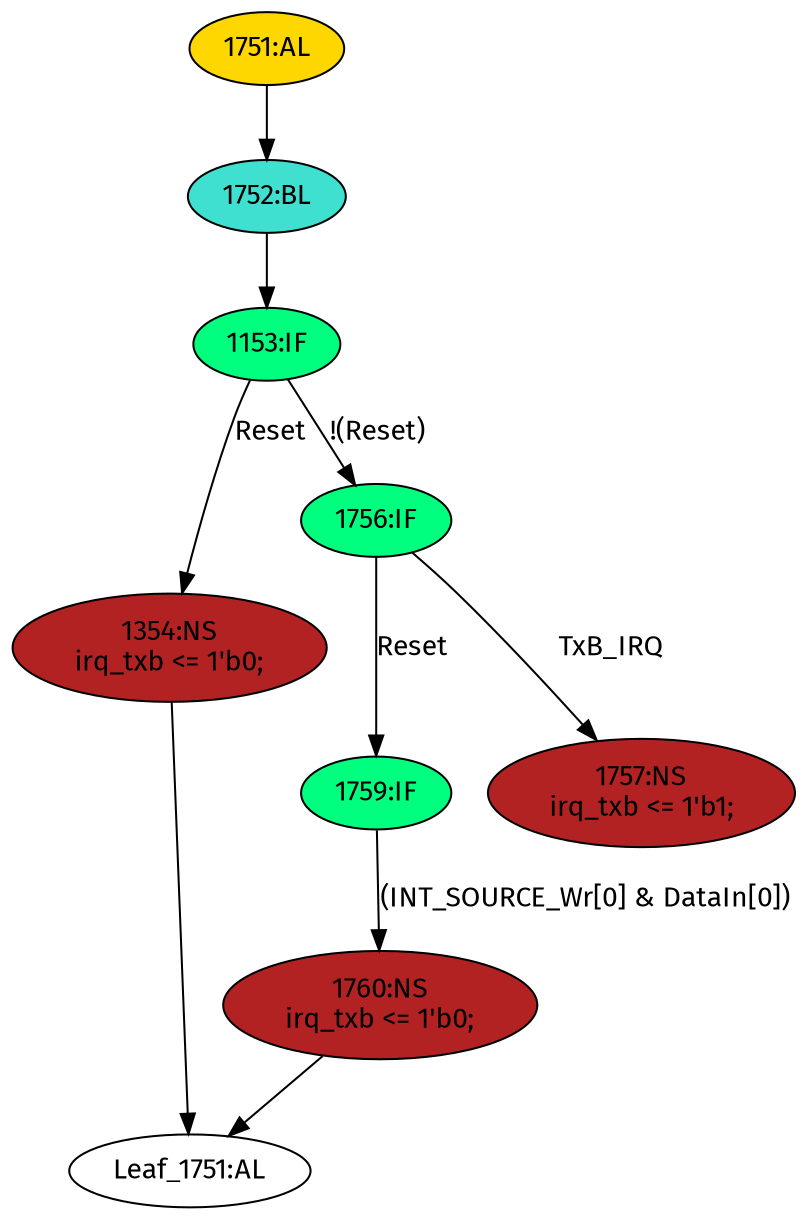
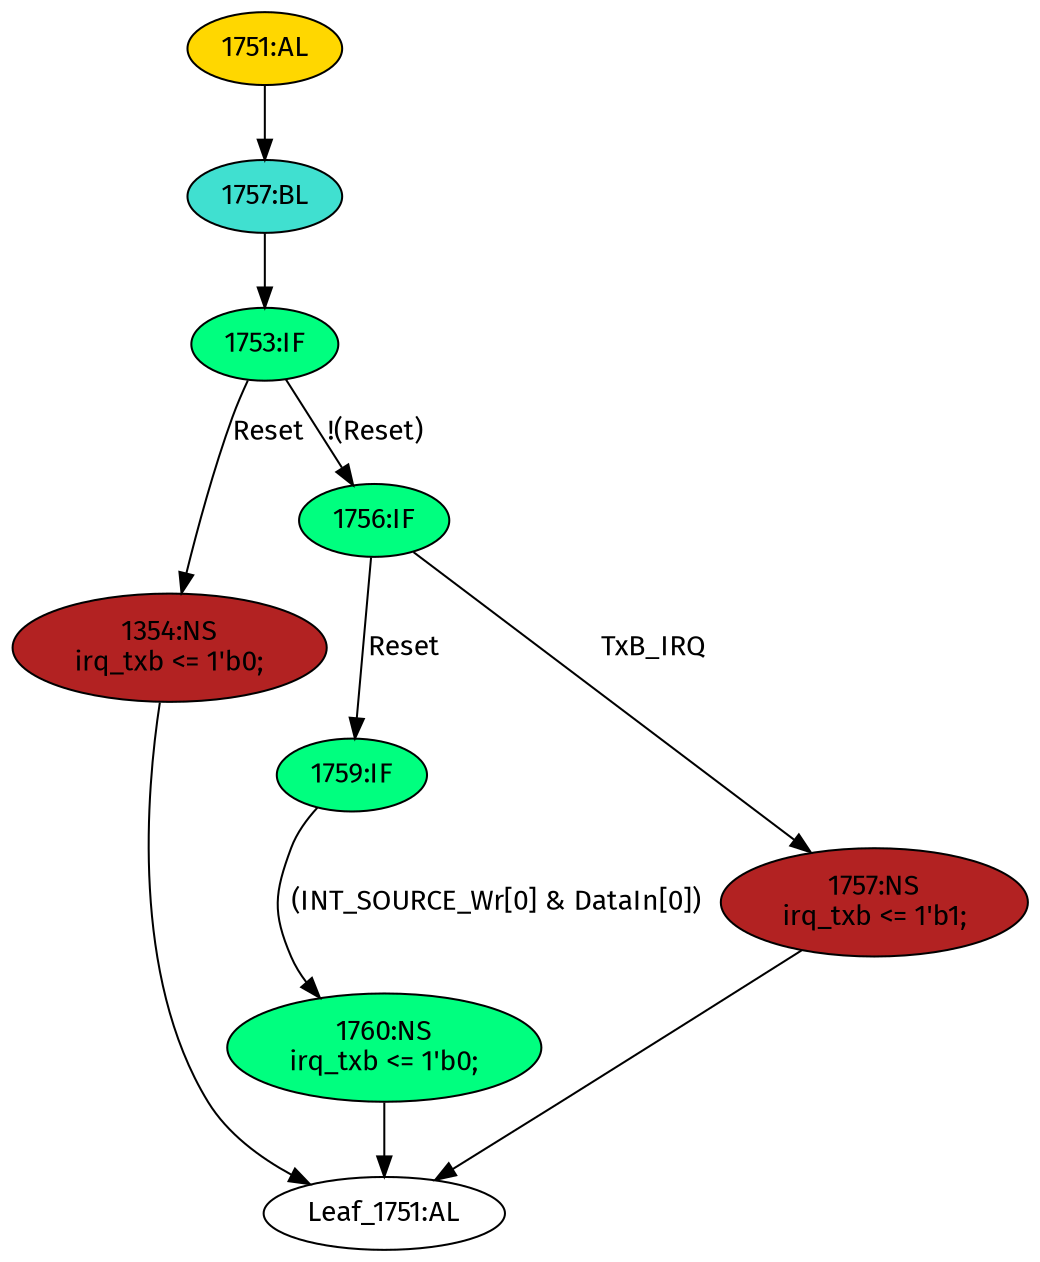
(267, 196) -> (265, 196)
(267, 344) -> (265, 344)
(380, 1005) -> (384, 1048)
none -> (627, 1060)
